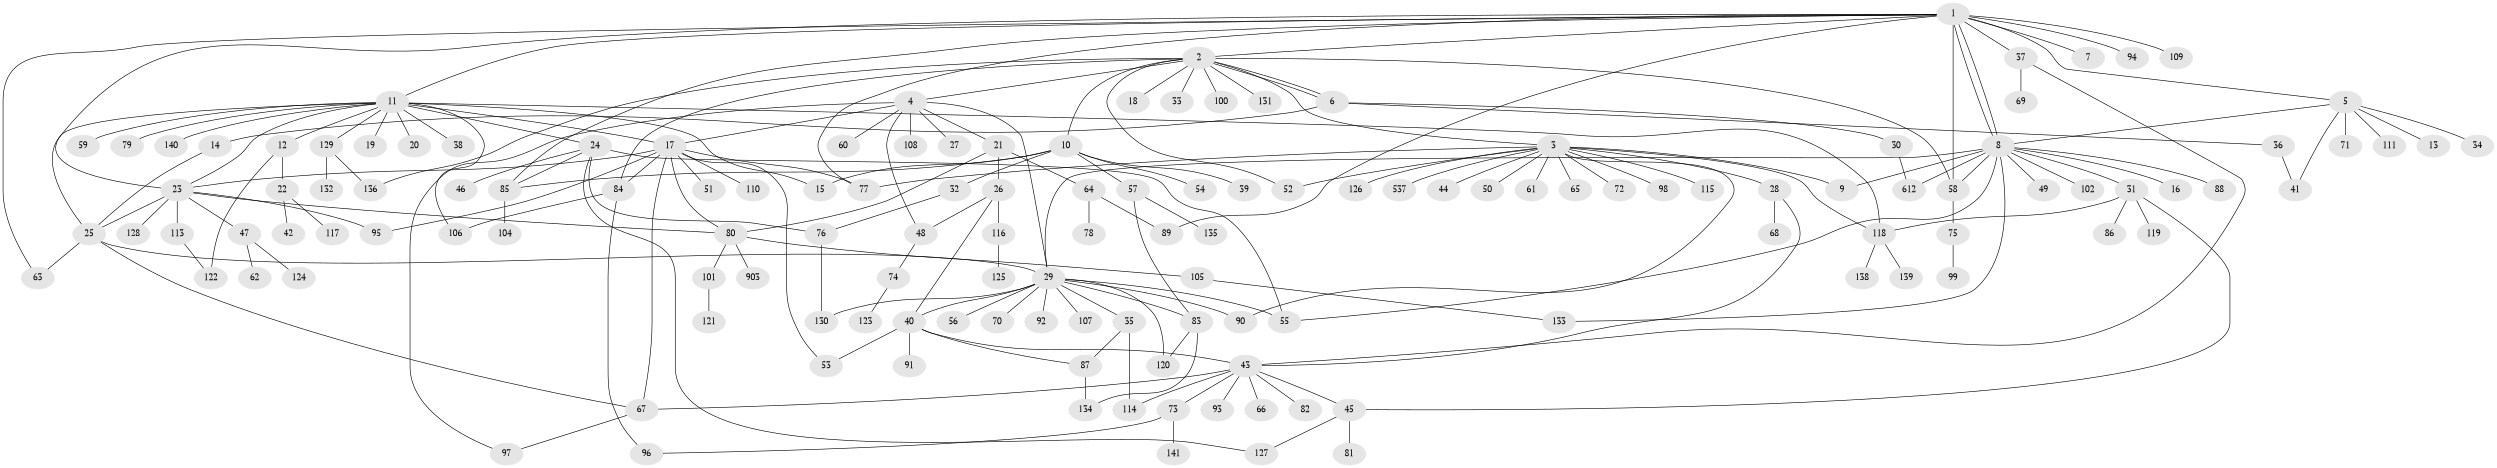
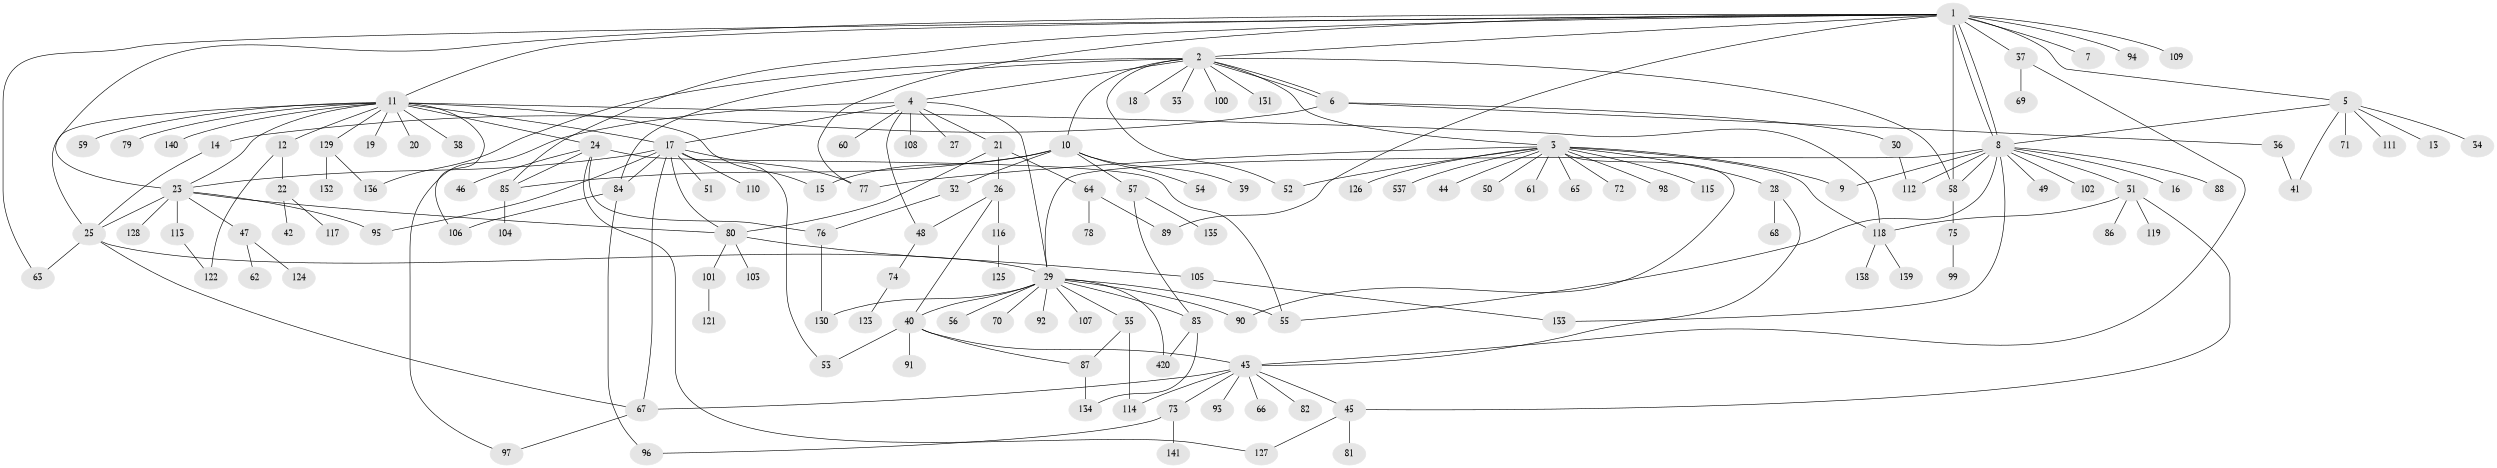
(1909, 190) -> (1909, 190)
(753, 278) -> (753, 278)
(1163, 366) -> (1163, 366)
